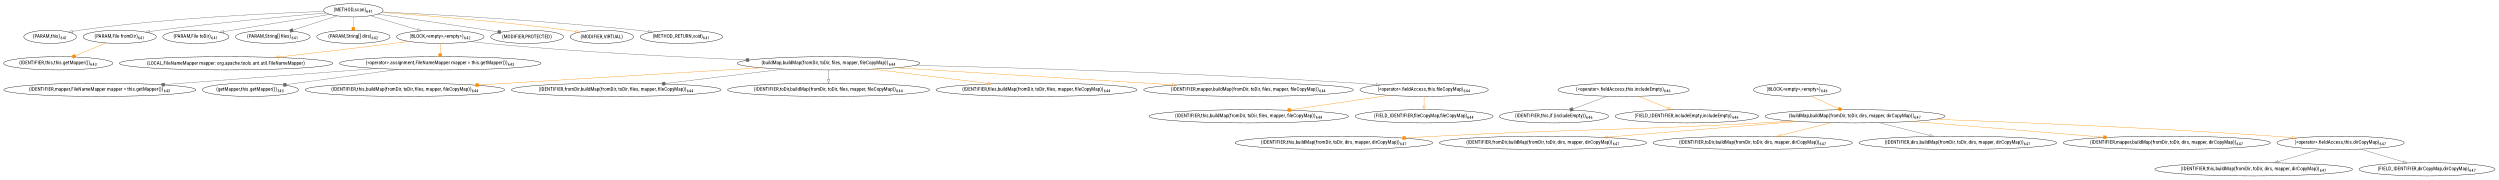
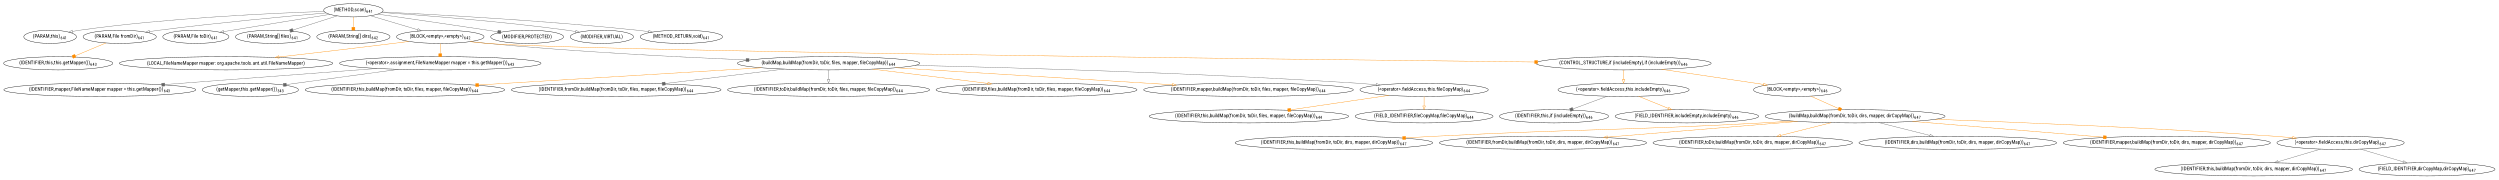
(479, 20) -> (479, 20)
none -> (1624, 63)
